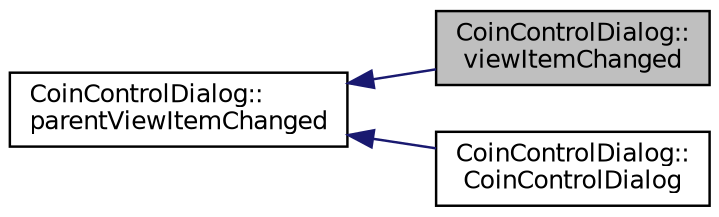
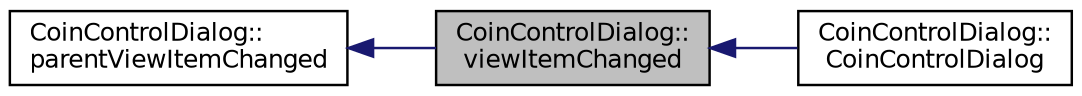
(405, 144) -> (766, 48)
